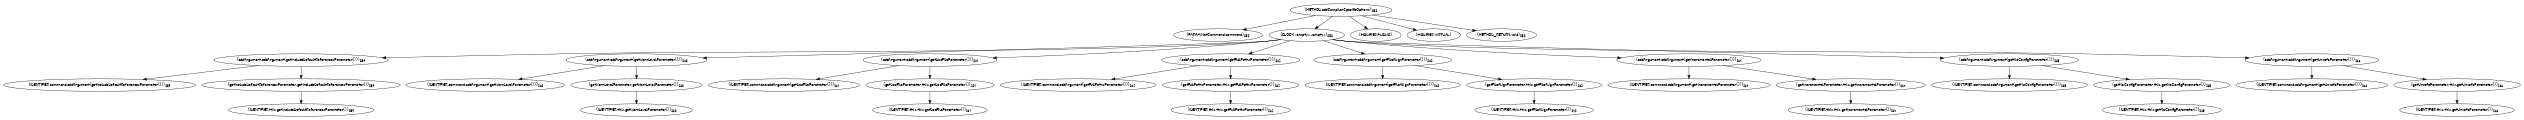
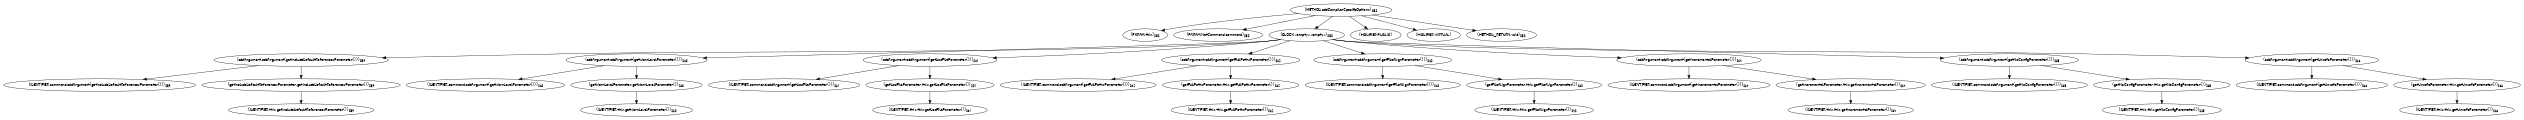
none -> (1145, 35)
